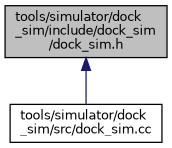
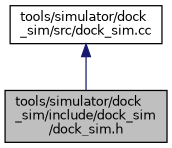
(86, 87) -> (86, 74)
